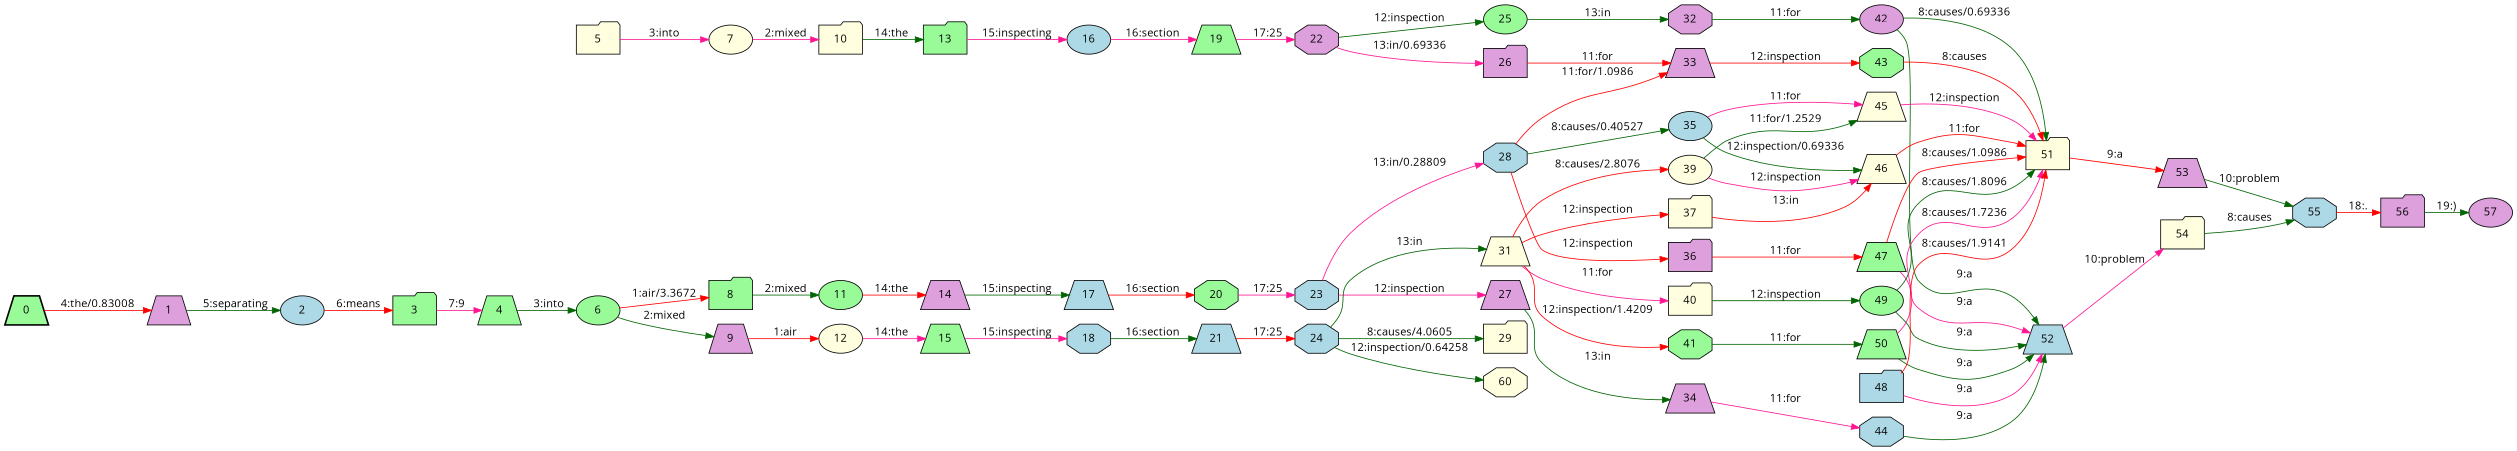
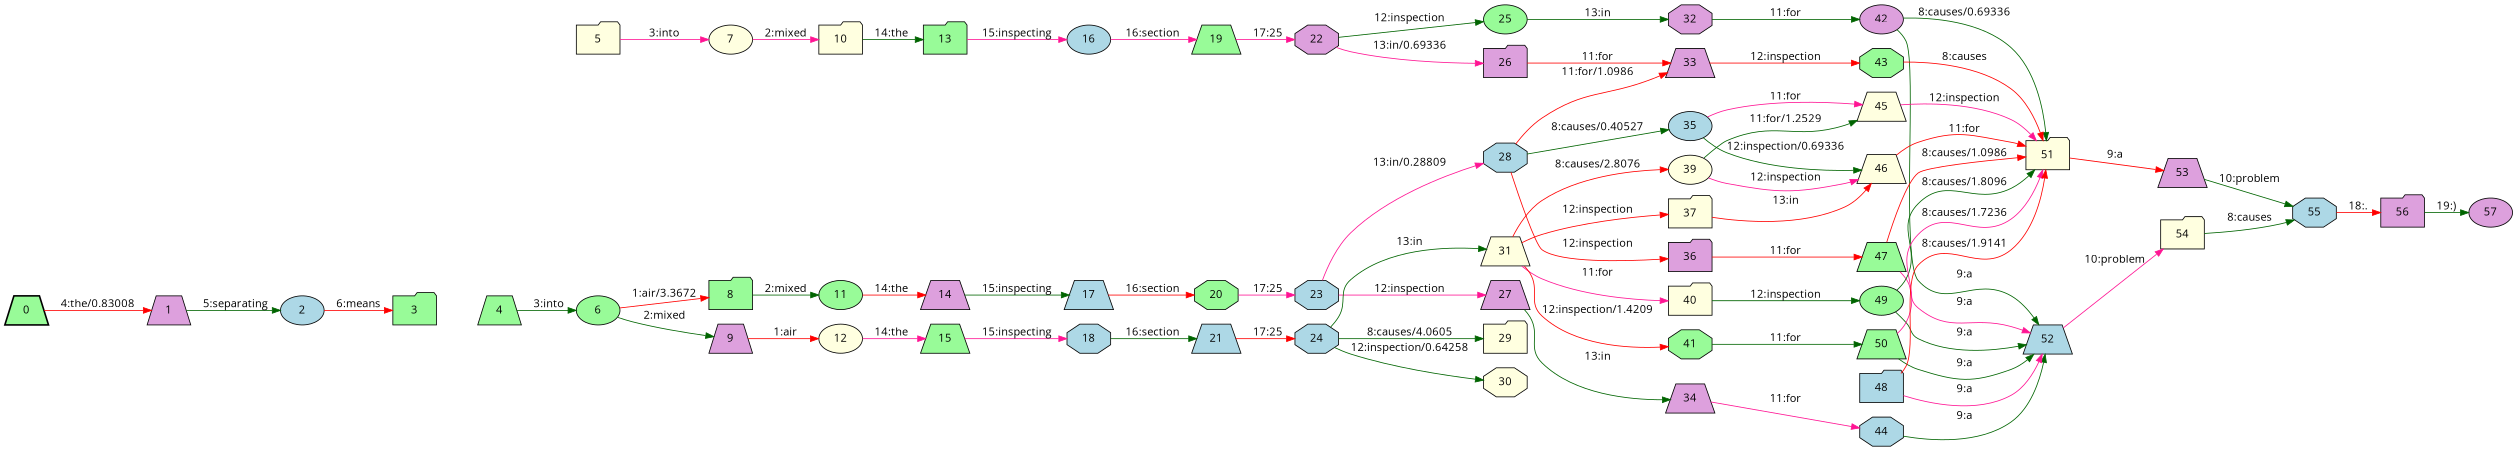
(455, 310) -> none
(1505, 382) -> (1505, 382)
